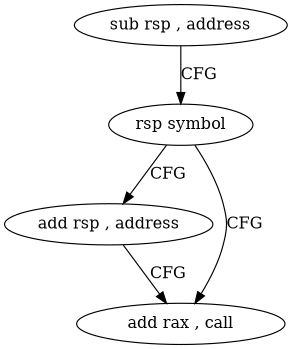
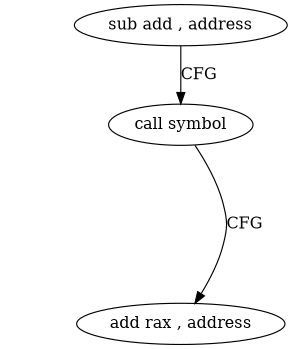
(181, 25) -> (181, 25)
(181, 125) -> (181, 125)
(109, 224) -> none
(181, 324) -> (181, 324)
